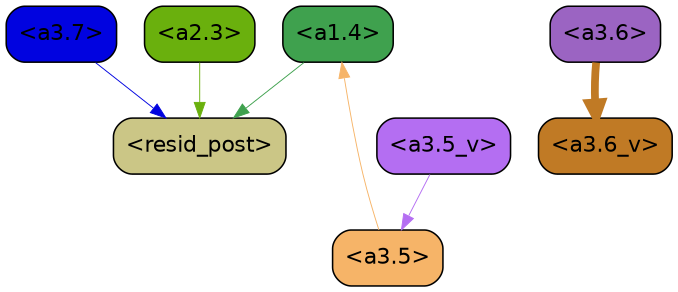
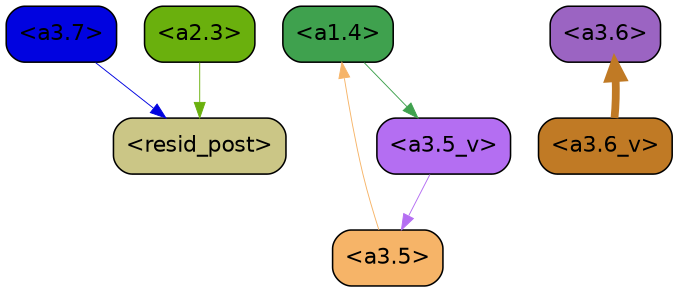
(595, 82) -> (616, 98)
(275, 85) -> (386, 85)
